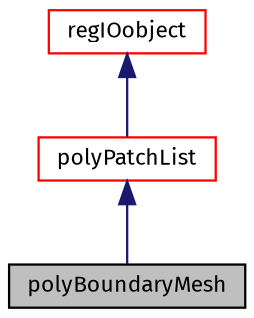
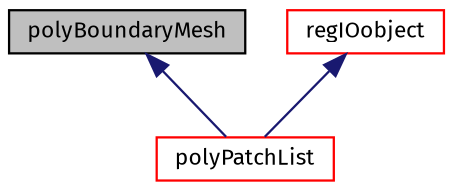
(127, 234) -> (194, 104)
